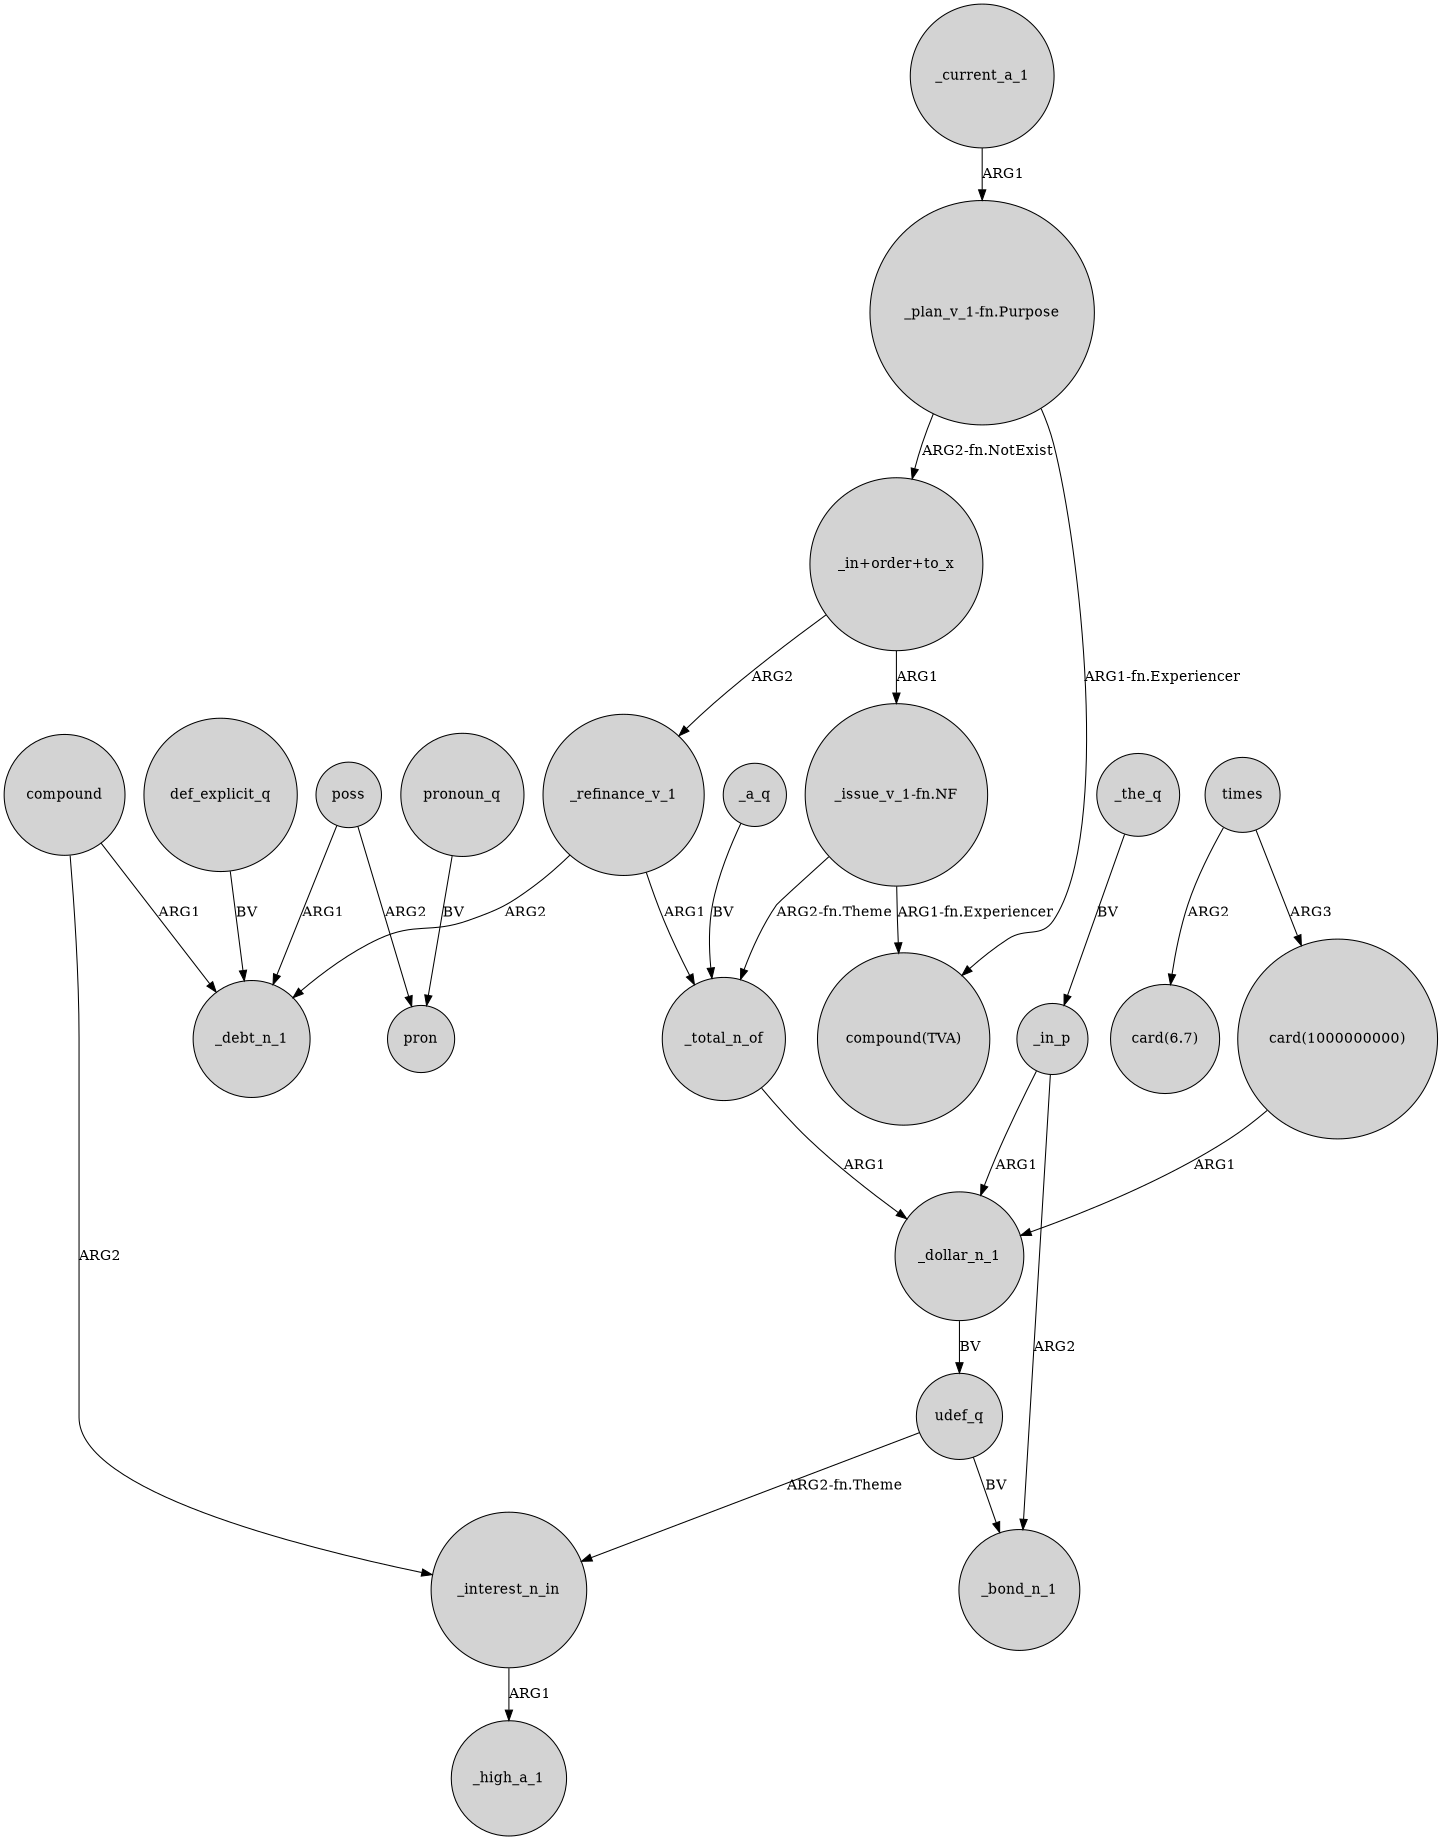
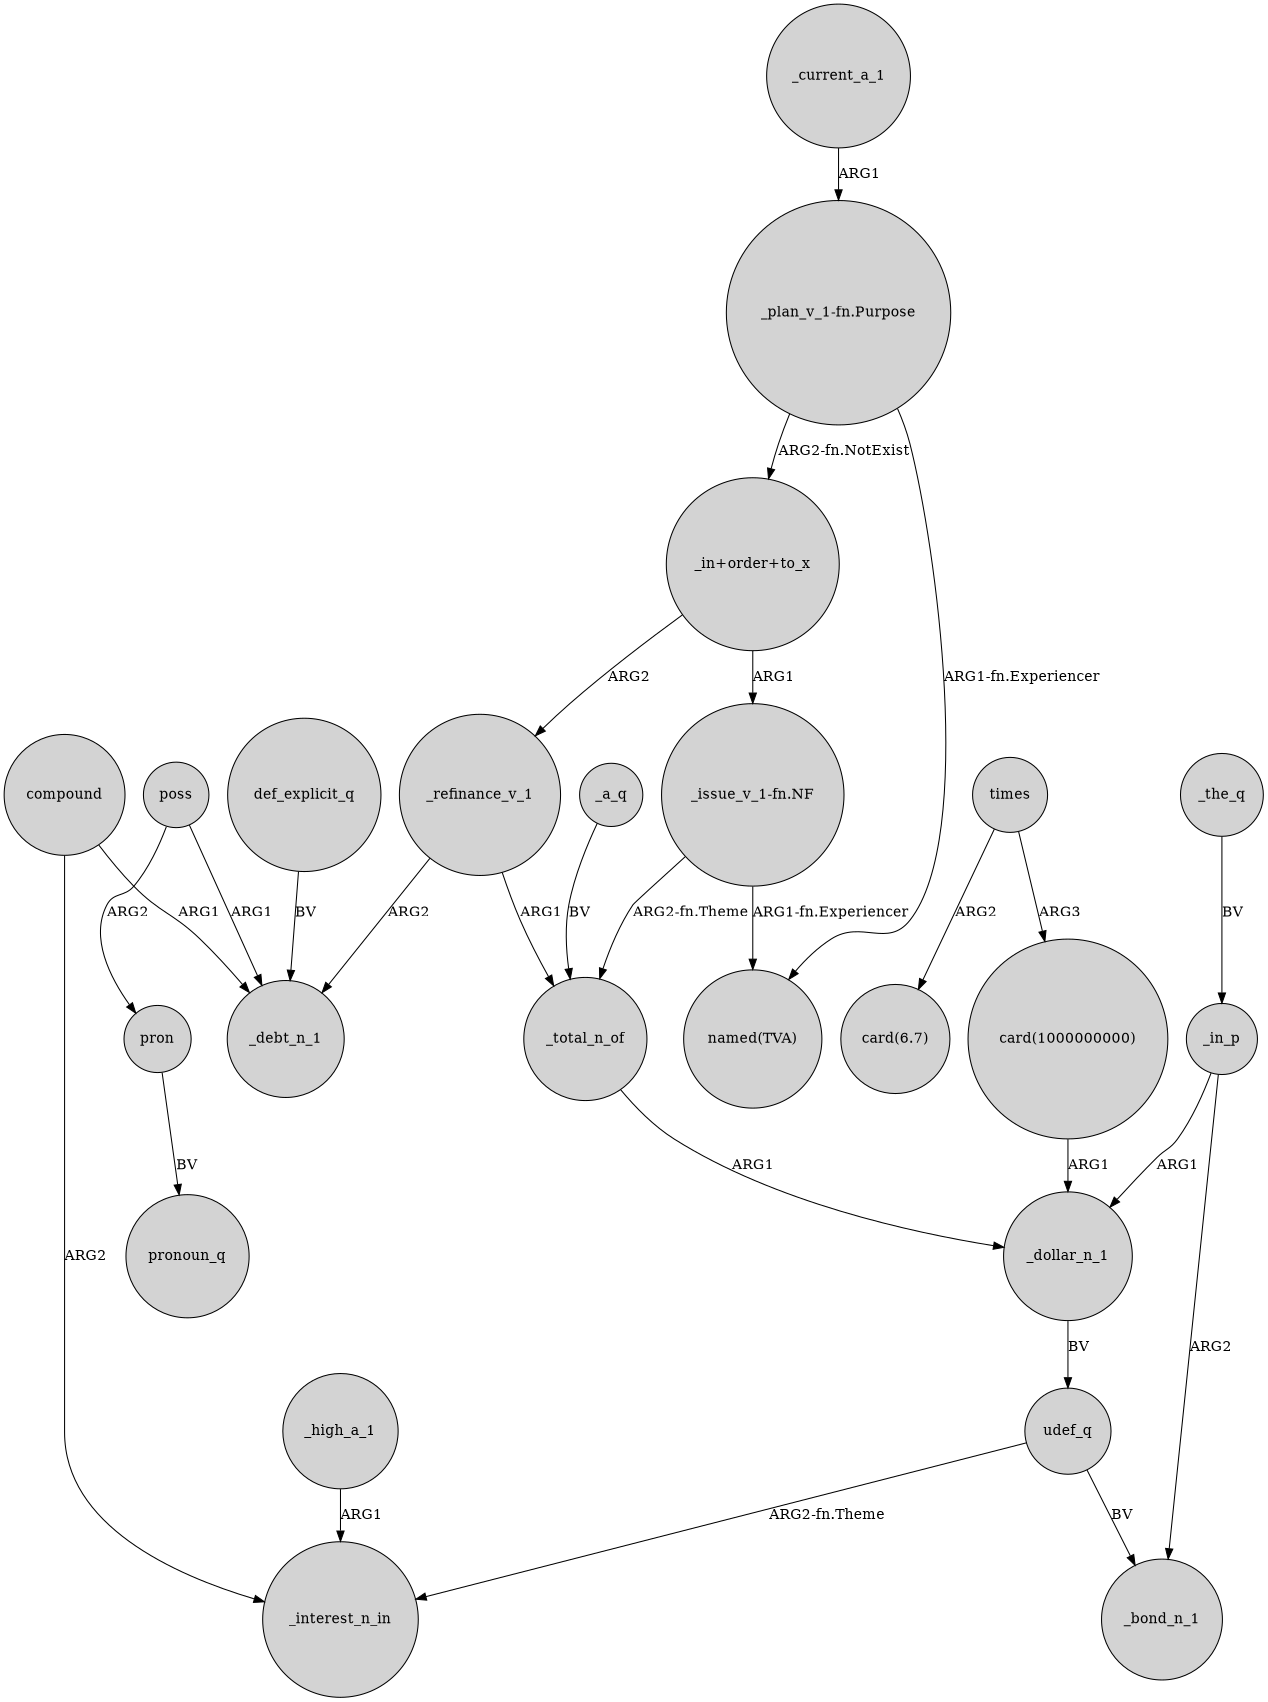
(441, 919) -> (170, 1129)
(904, 1039) -> (753, 1039)
(509, 1689) -> (340, 1510)
